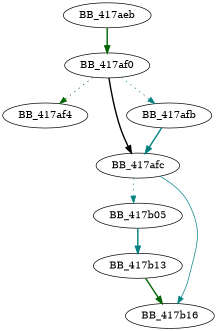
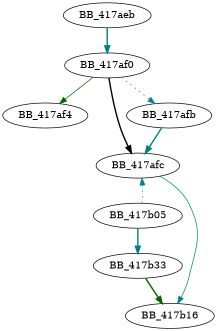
(107, 37) -> (107, 37)
(79, 88) -> (79, 88)
(133, 187) -> (142, 194)
(138, 266) -> (138, 266)
